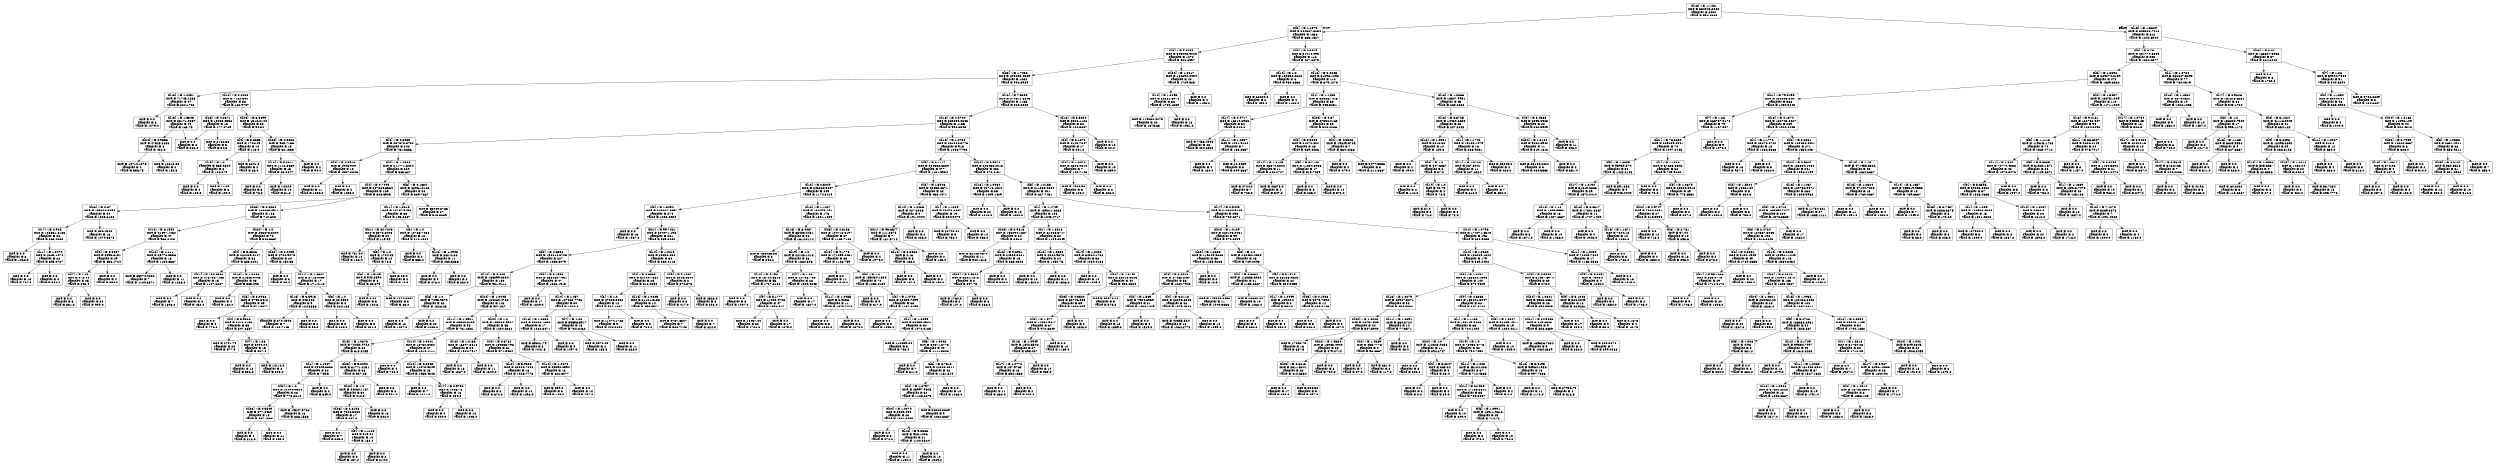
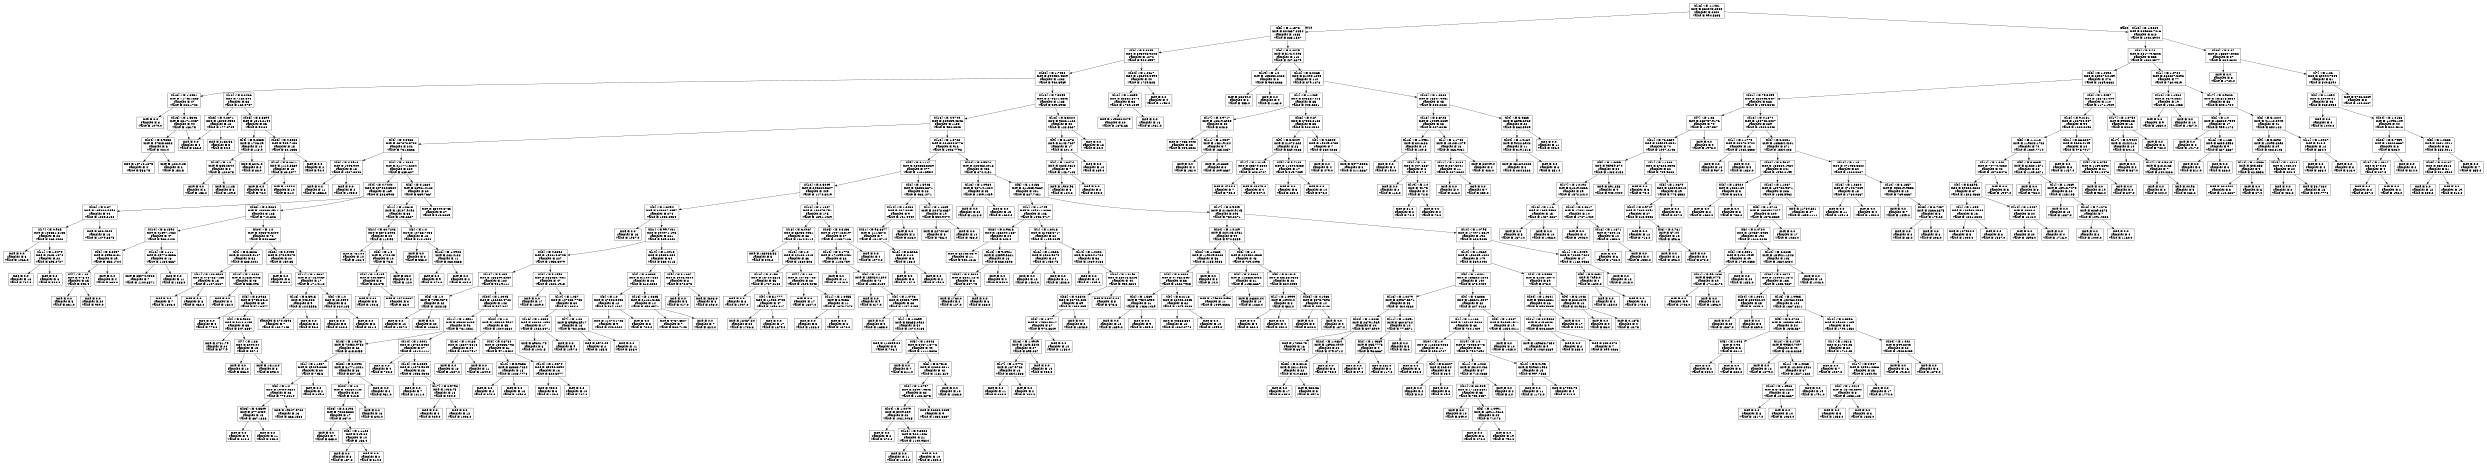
(215, 167) -> (221, 167)
(935, 257) -> none
